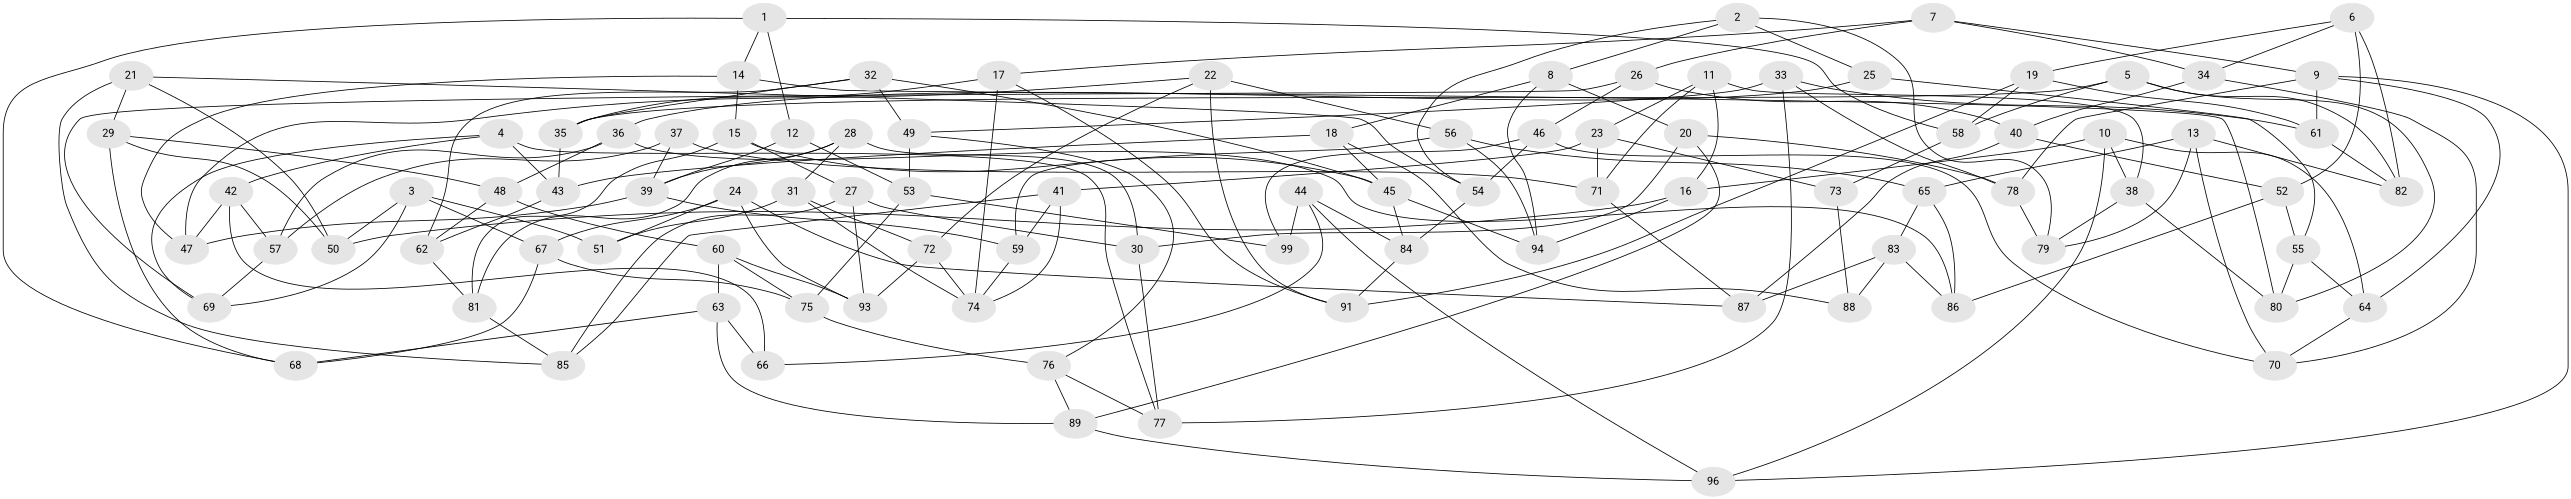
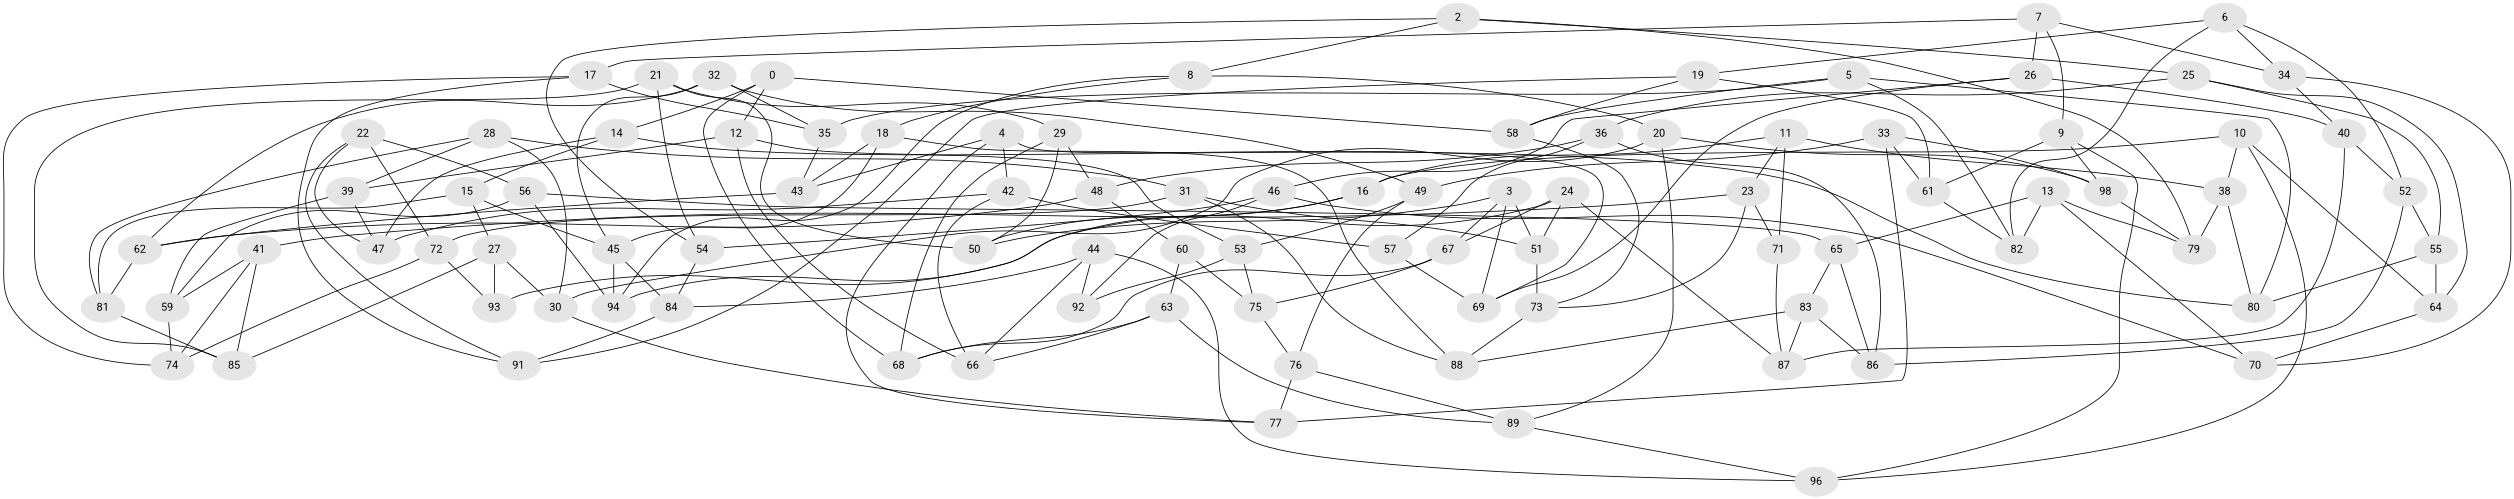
(764, 18) -> (772, 76)
(677, 134) -> none
(2499, 153) -> (2405, 119)
(2013, 192) -> (2106, 192)
(1287, 250) -> (1079, 308)
(882, 252) -> (1315, 288)
none -> (817, 269)
none -> (1537, 274)
(792, 278) -> none
